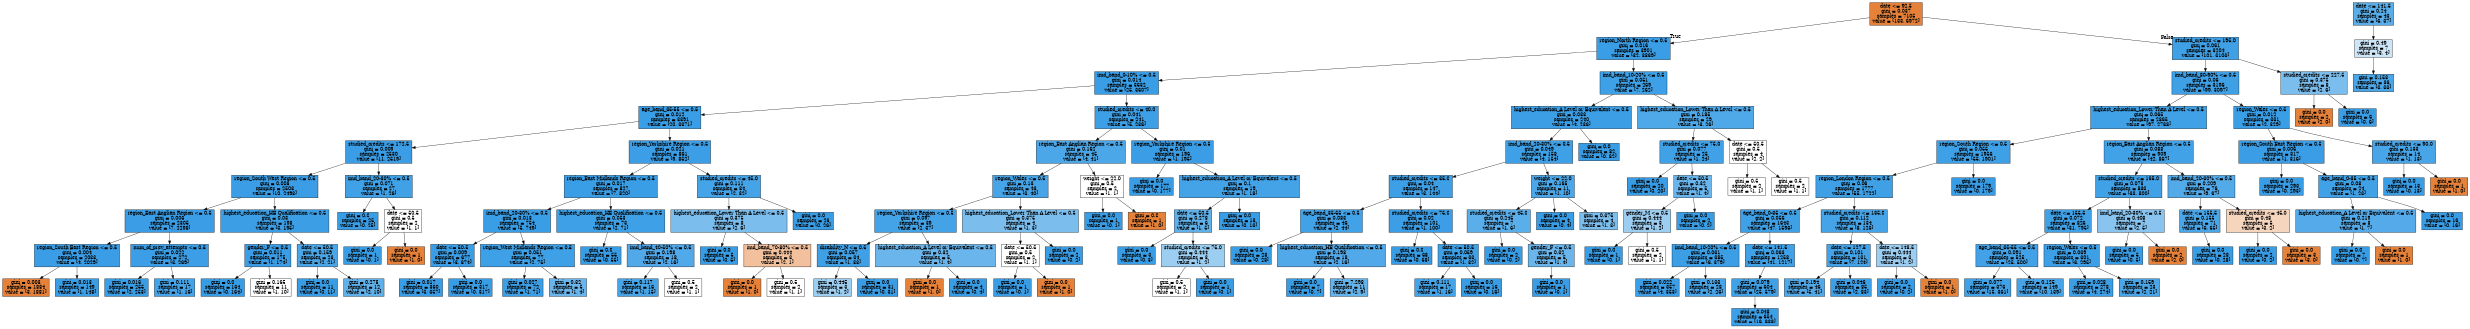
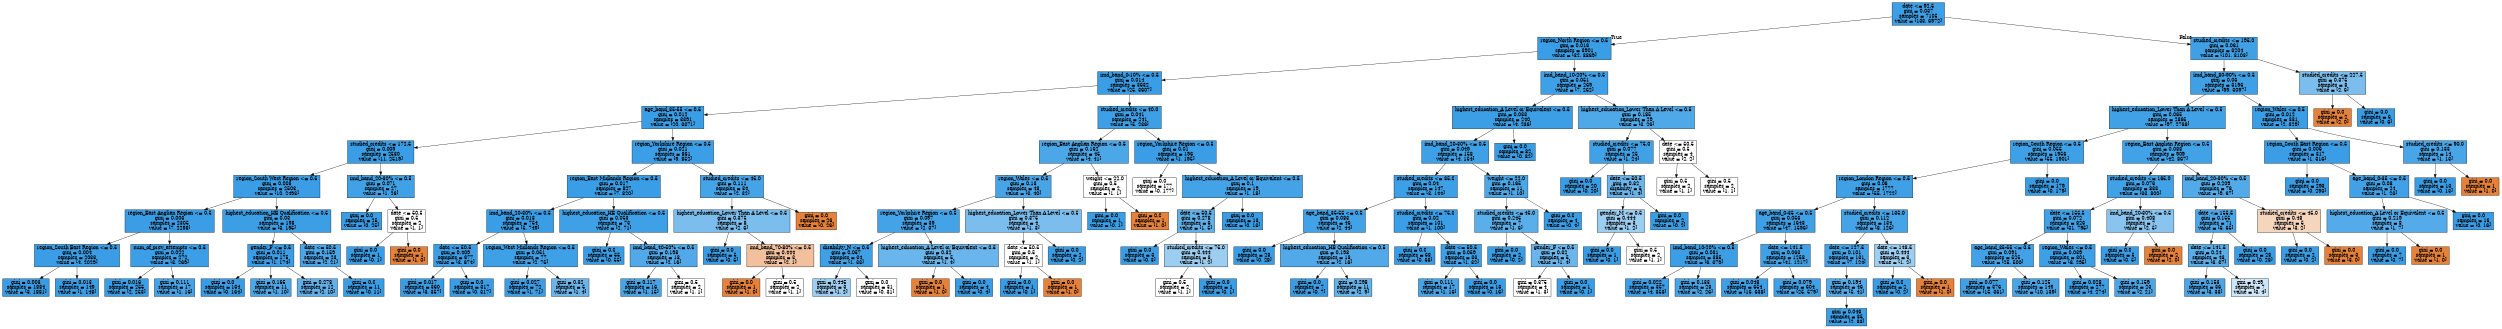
(1896, 14) -> (1918, 14)
(2373, 64) -> (2207, 271)
(1152, 187) -> (1155, 187)
(1693, 187) -> (1626, 187)
(1576, 204) -> (1543, 271)
(813, 221) -> (816, 221)
(1599, 221) -> (1532, 288)
none -> (2212, 237)
(452, 256) -> (455, 256)
(1850, 271) -> (1847, 301)
(341, 272) -> (294, 272)
(26, 288) -> (26, 288)
(271, 288) -> (271, 288)
(878, 288) -> (877, 288)
(1349, 288) -> (1353, 288)
(2091, 288) -> (2087, 288)
(1755, 301) -> (1765, 272)
